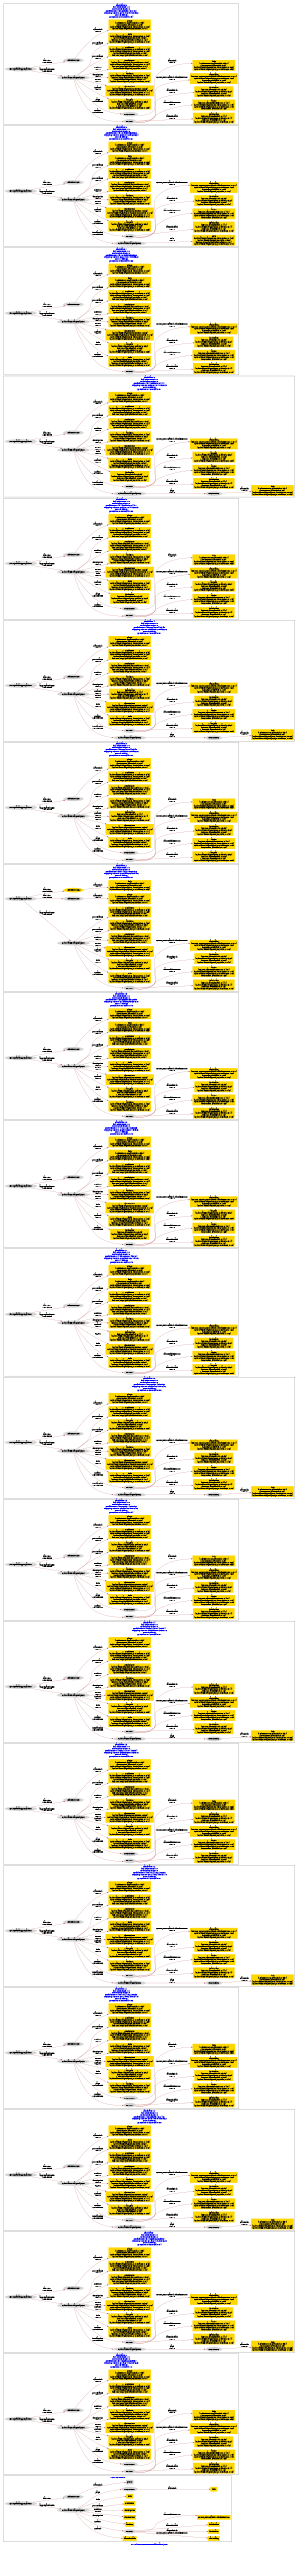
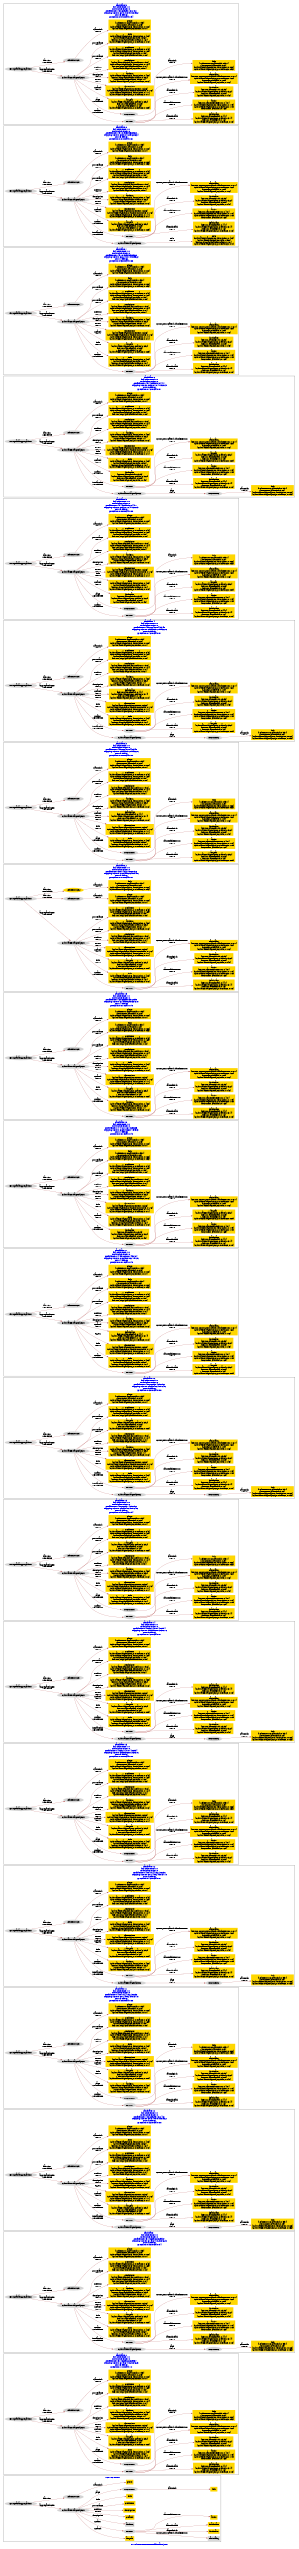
(130, 2482) -> (130, 2482)
(130, 2517) -> (130, 2517)
(214, 2517) -> (214, 2517)
(130, 2524) -> (130, 2524)
(130, 2539) -> (130, 2539)
(214, 2539) -> (214, 2539)
